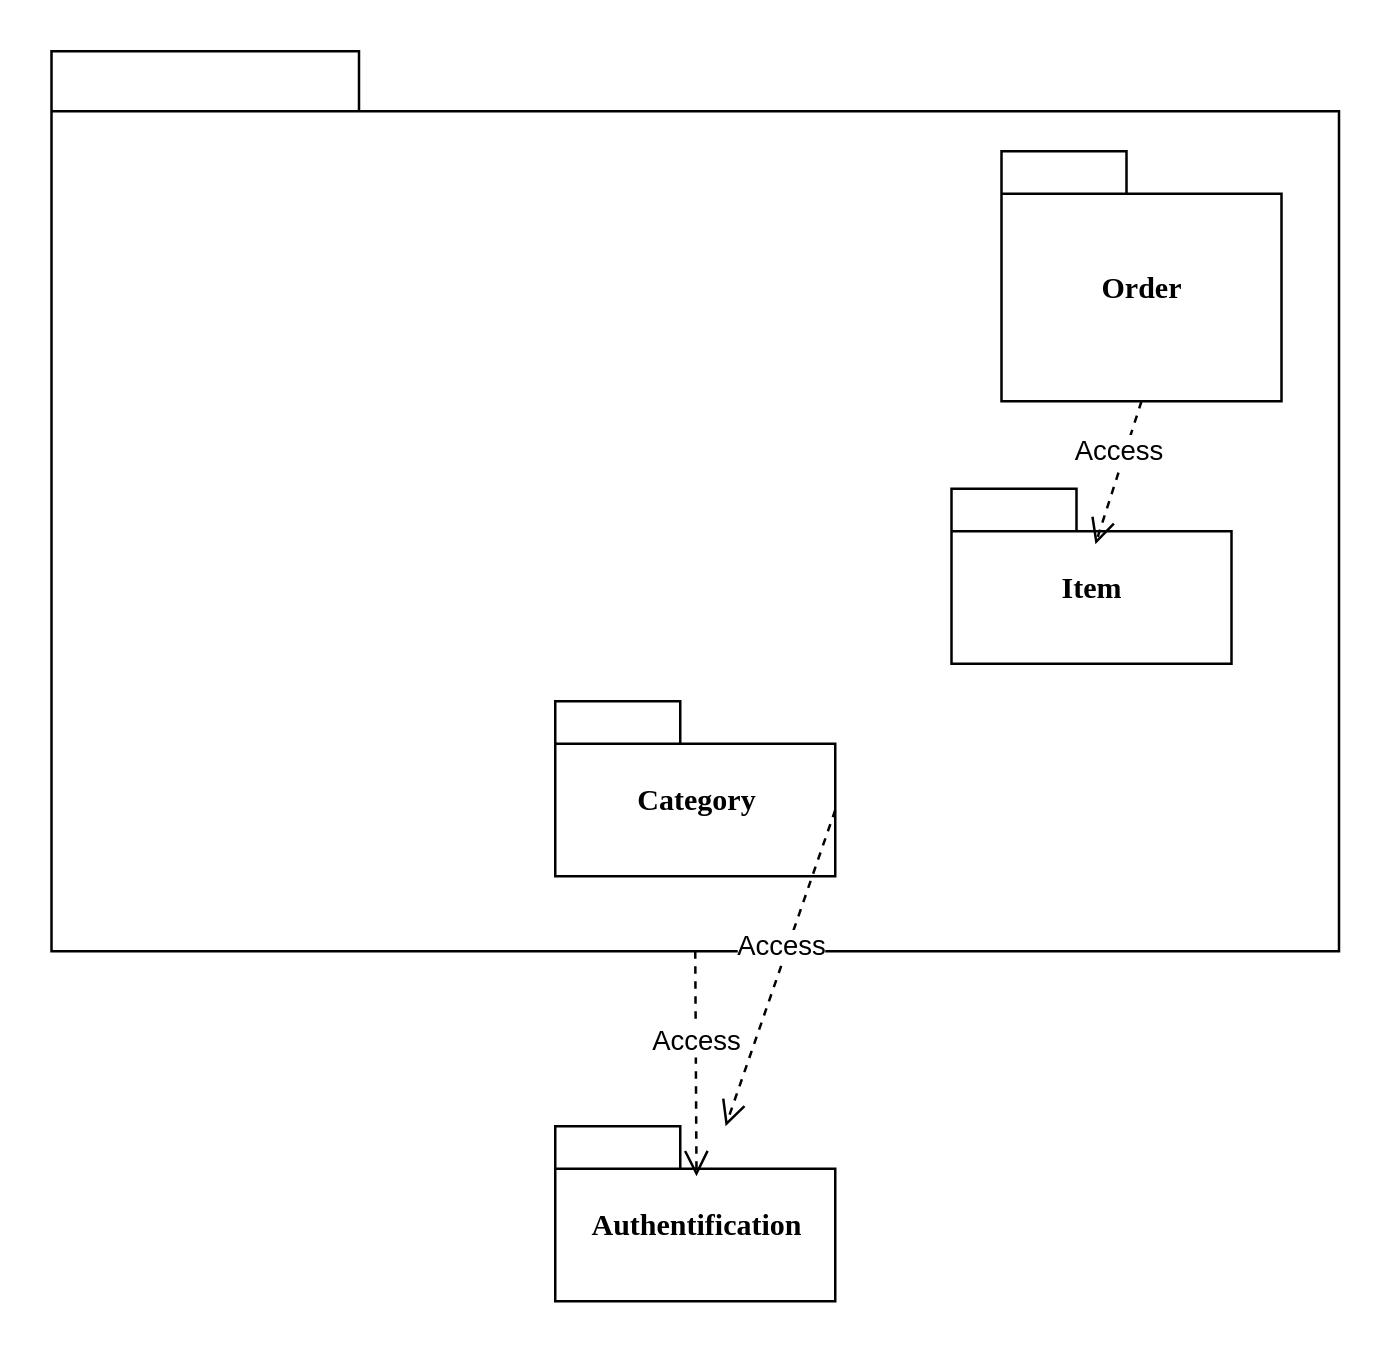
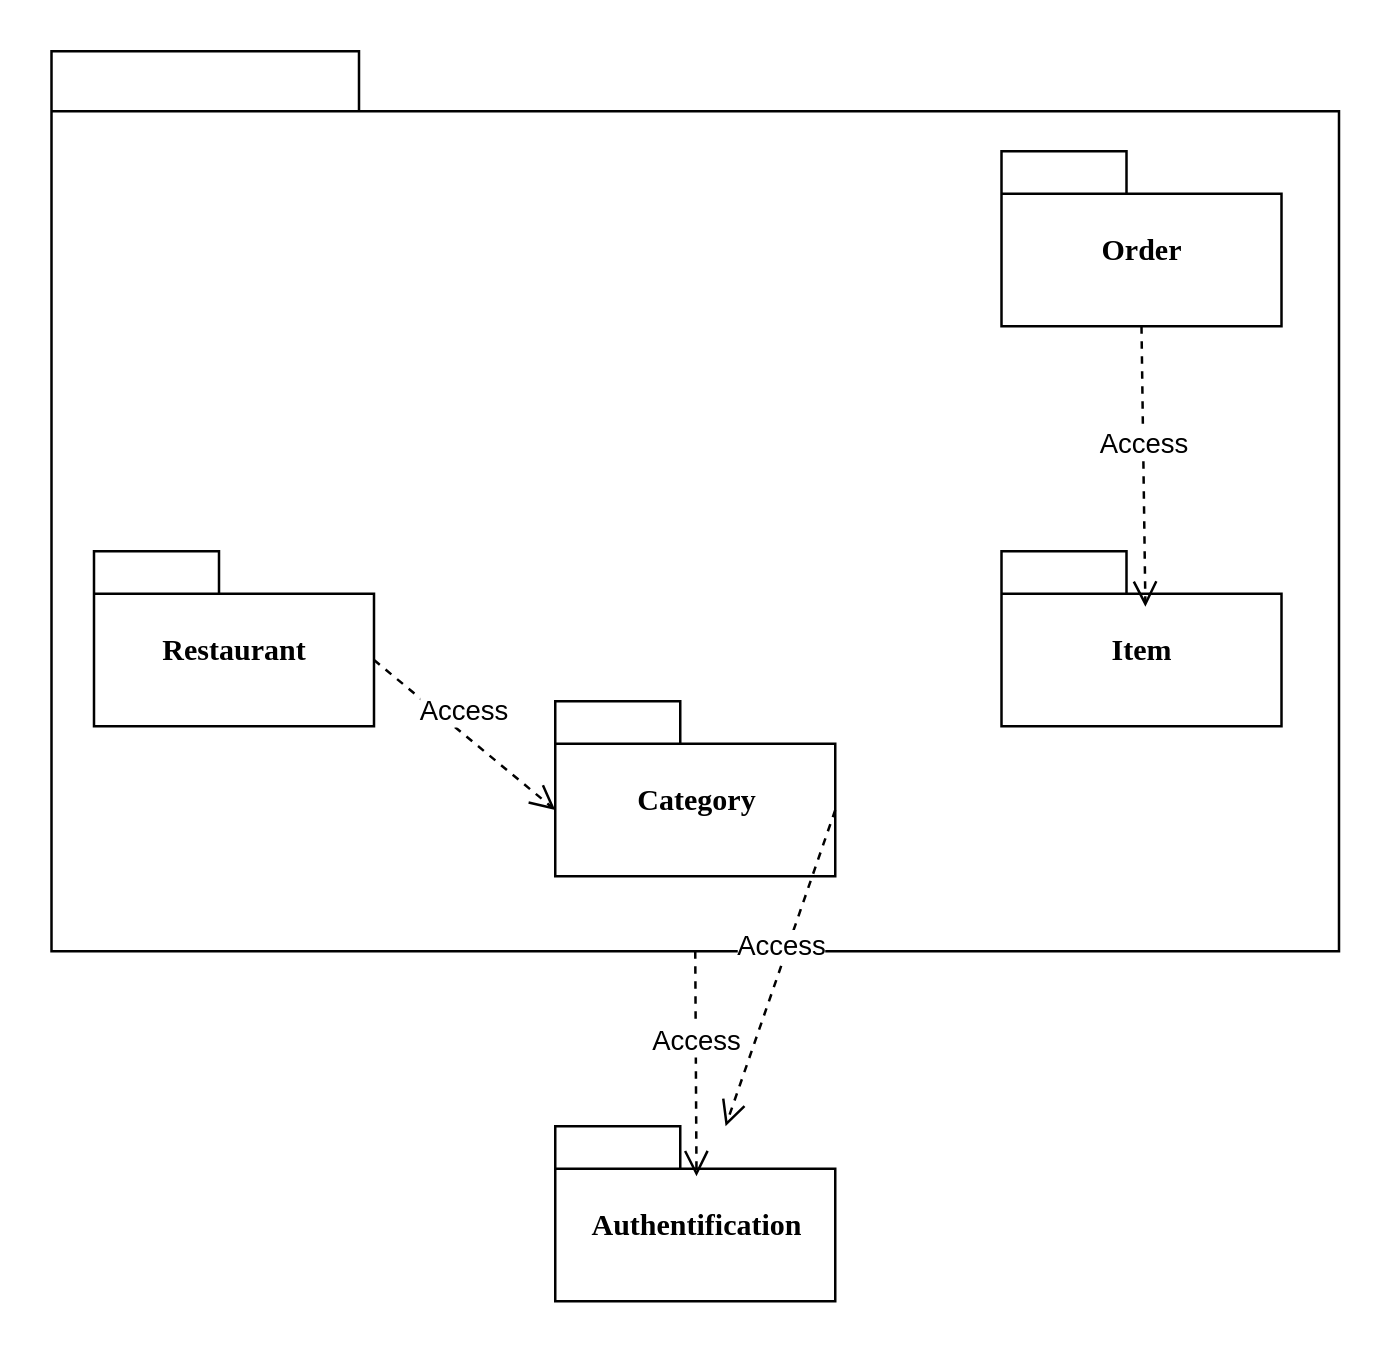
(1141, 276) -> (1141, 239)
(1091, 576) -> (1141, 639)
none -> (234, 639)
none -> (487, 754)
